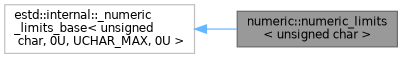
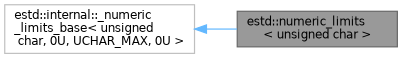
(317, 29) -> (317, 29)
